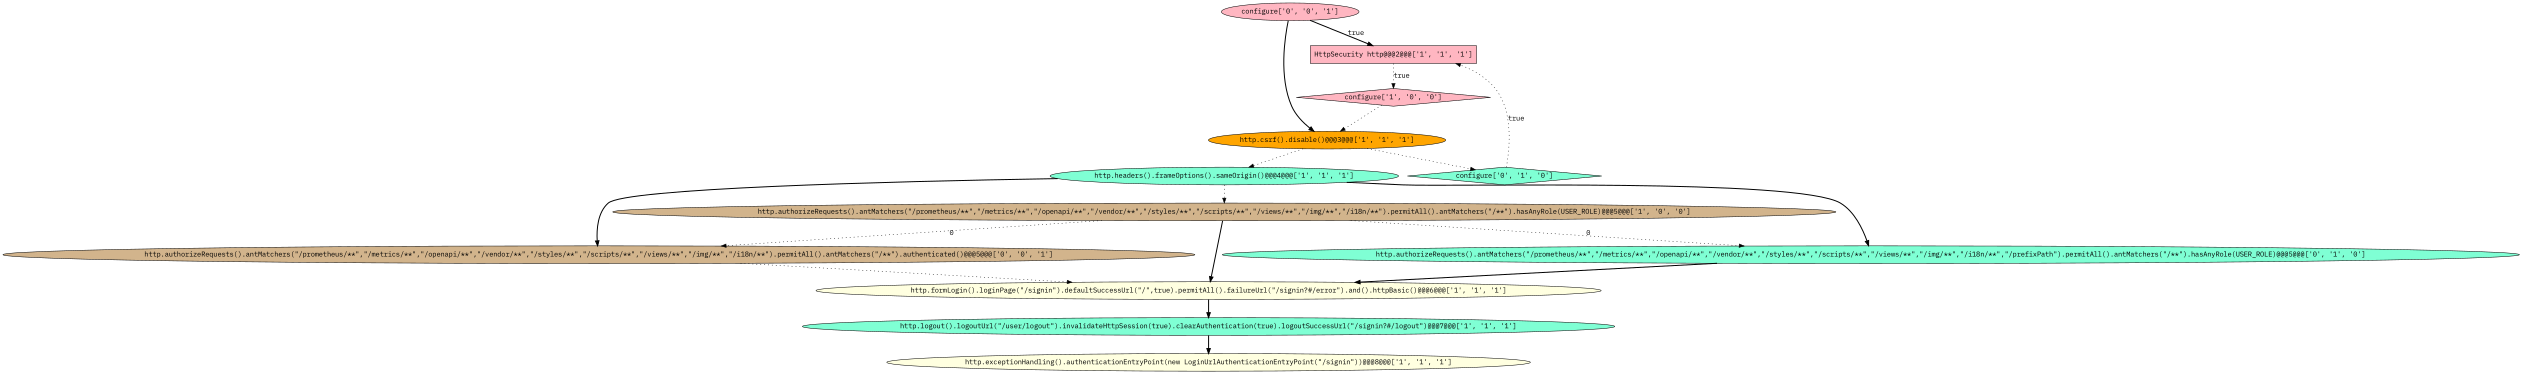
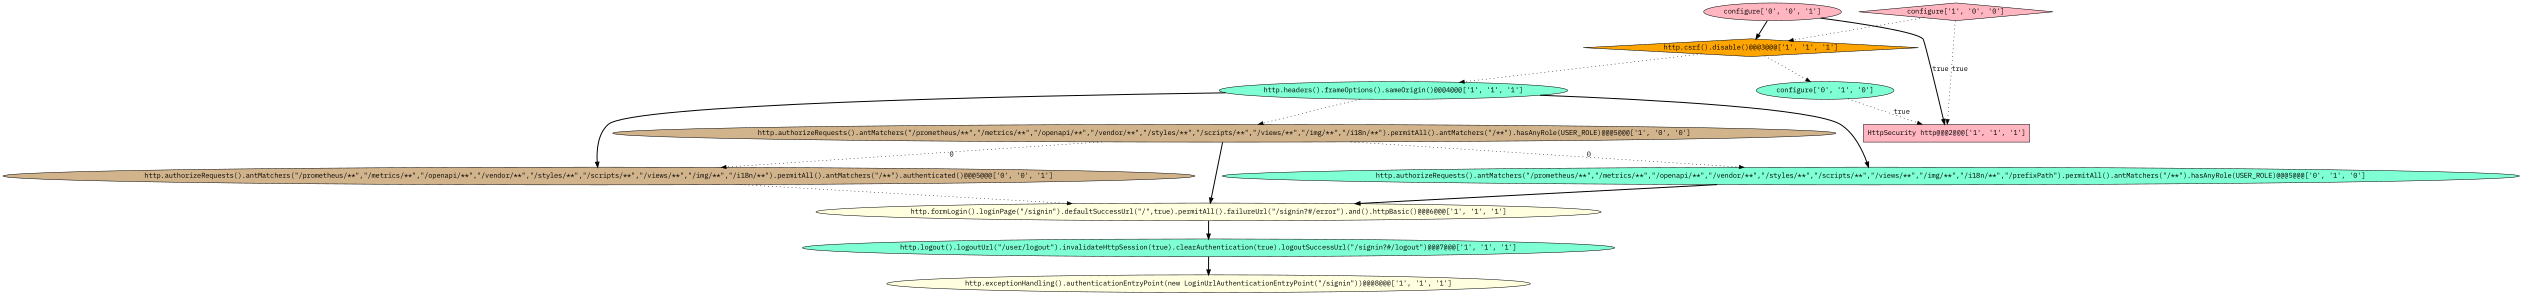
(1393, 73) -> (1951, 70)
(1327, 140) -> (1751, 48)
(1505, 176) -> (1825, 90)
